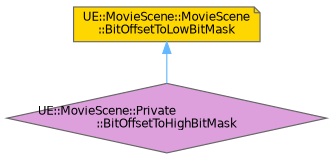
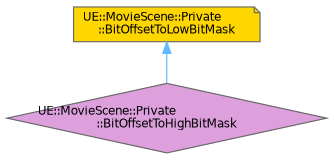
(167, 24) -> (167, 24)
